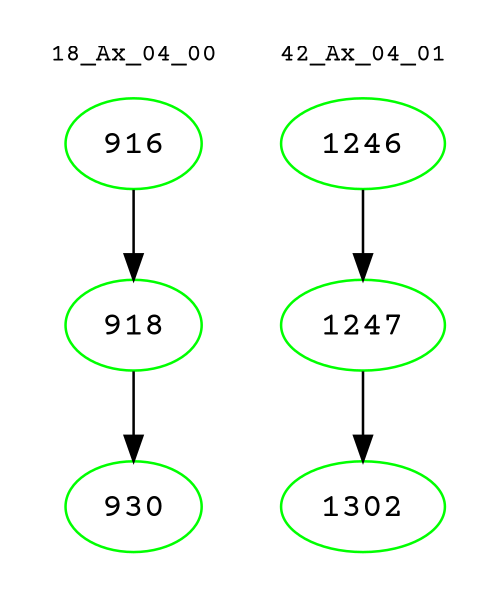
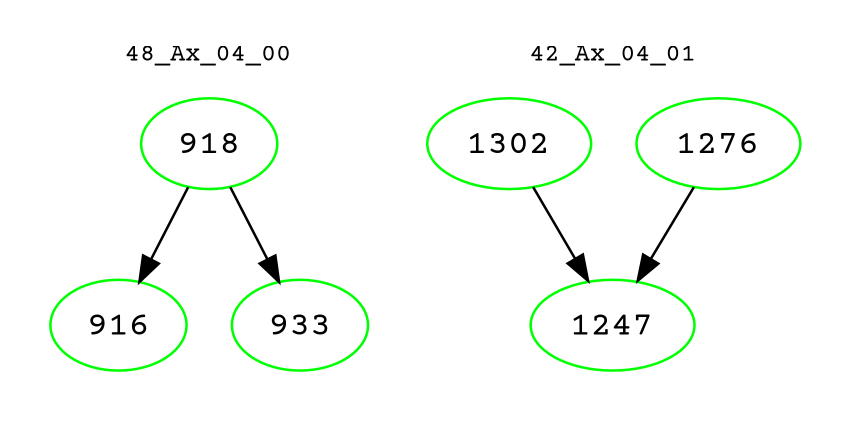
(135, 54) -> (209, 54)
(363, 144) -> (718, 144)
(134, 222) -> (170, 223)
(363, 404) -> (554, 223)
(134, 507) -> (300, 325)
